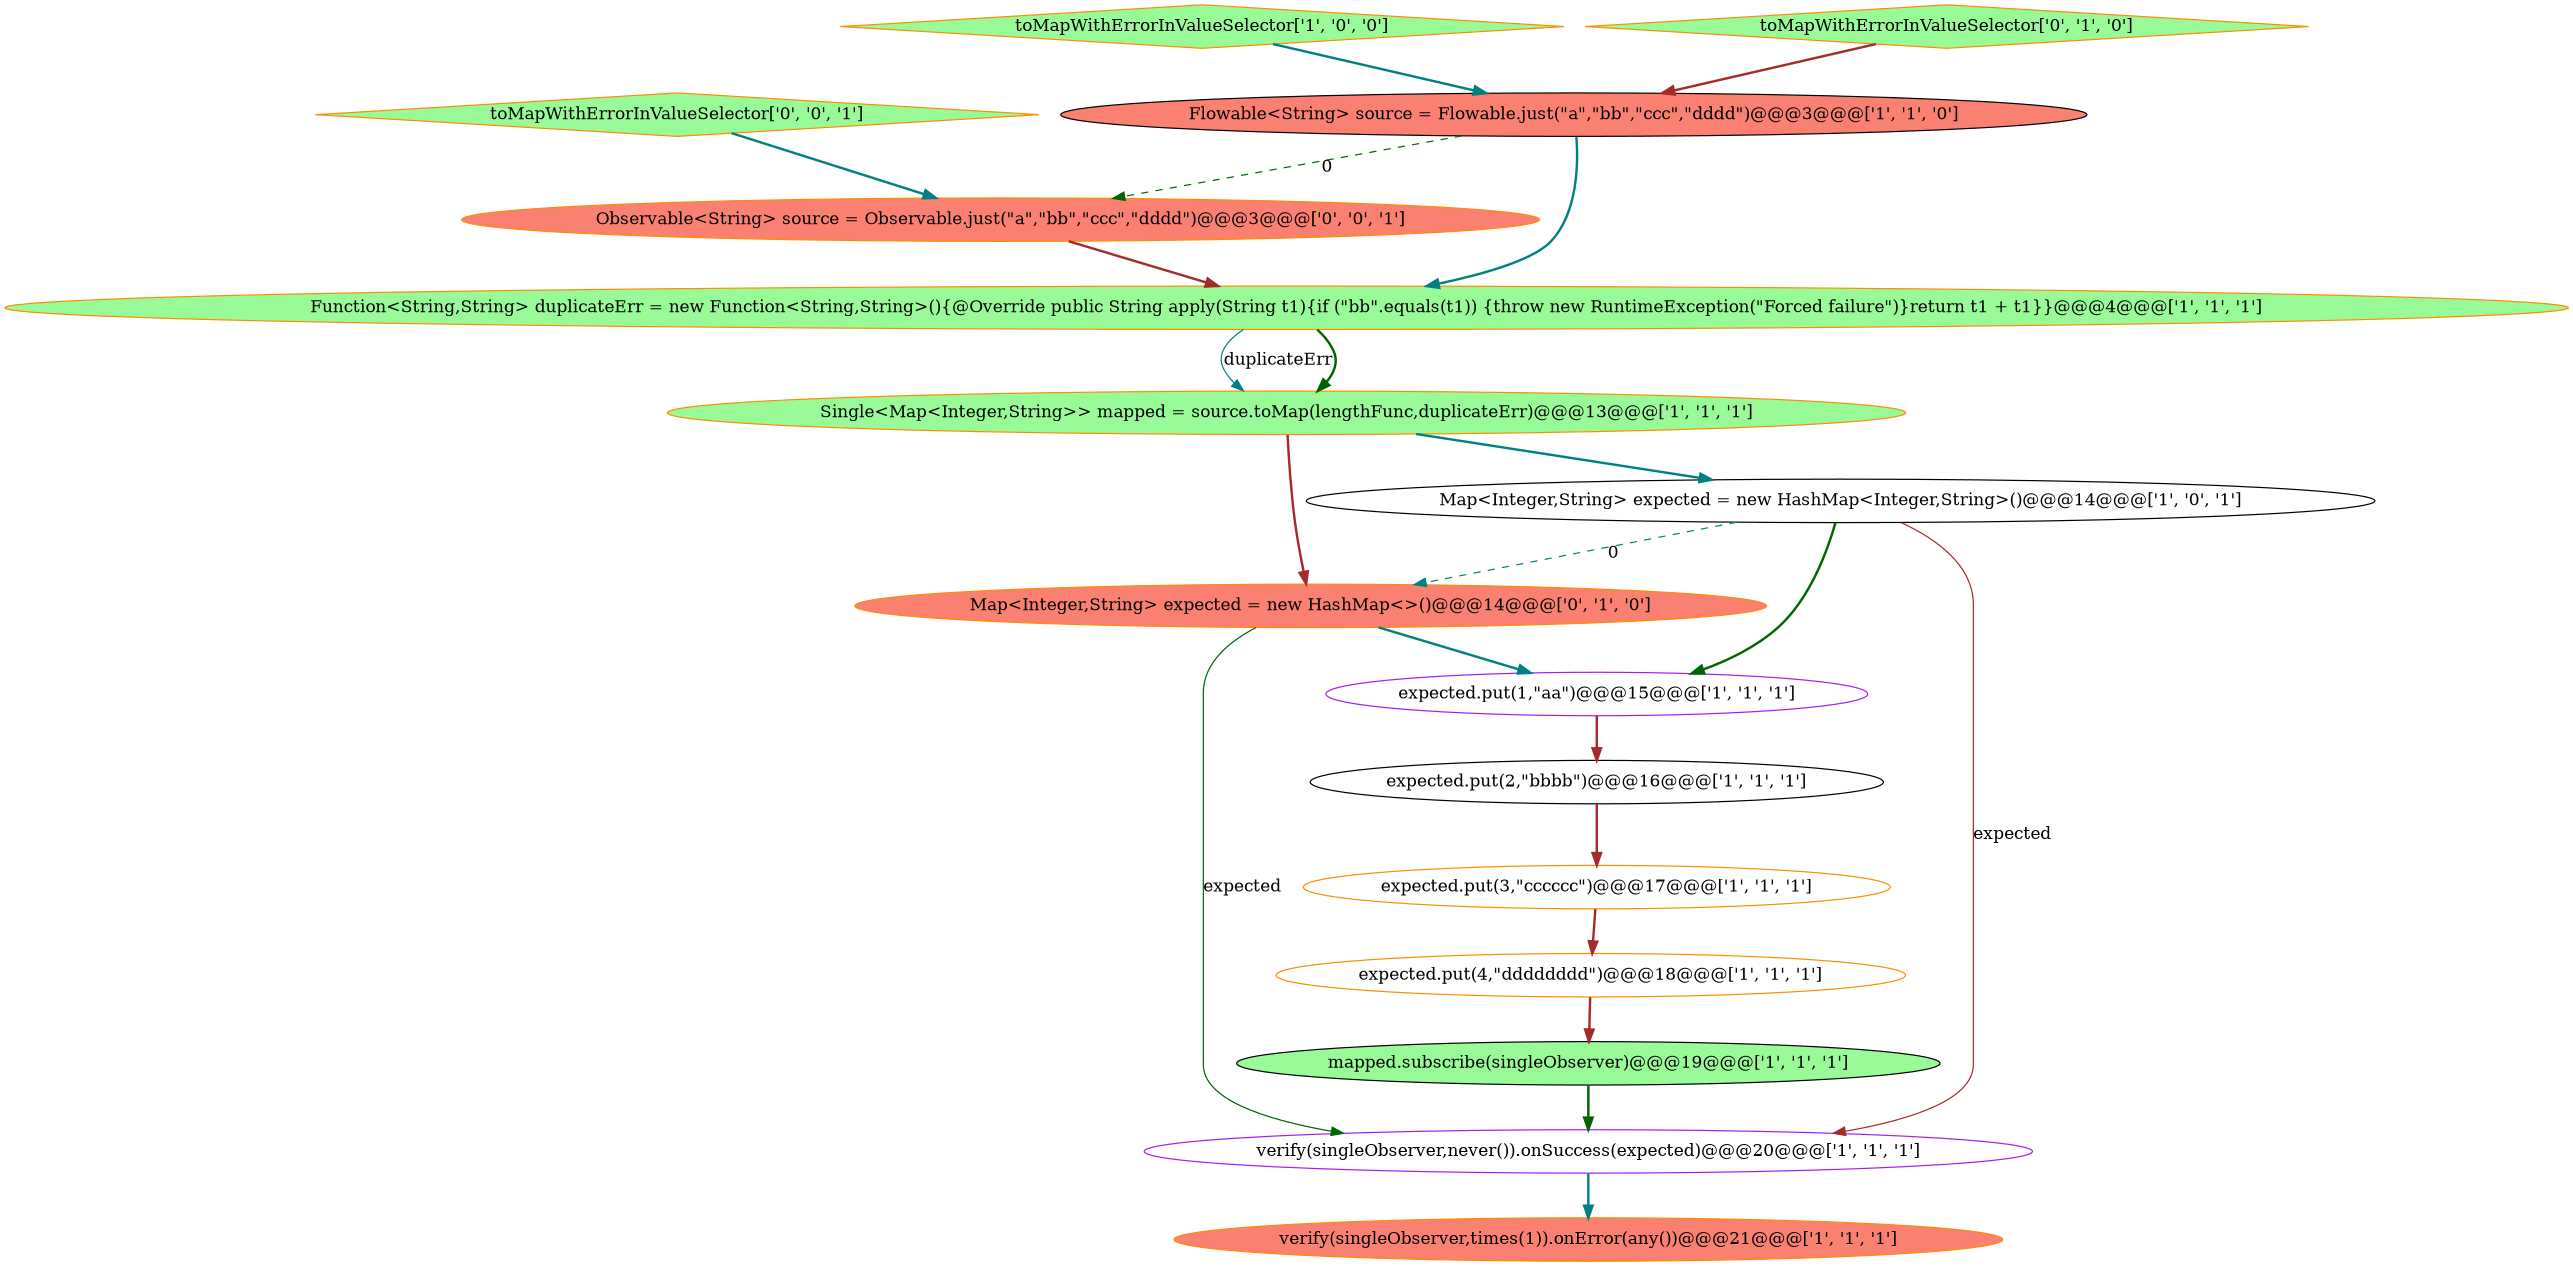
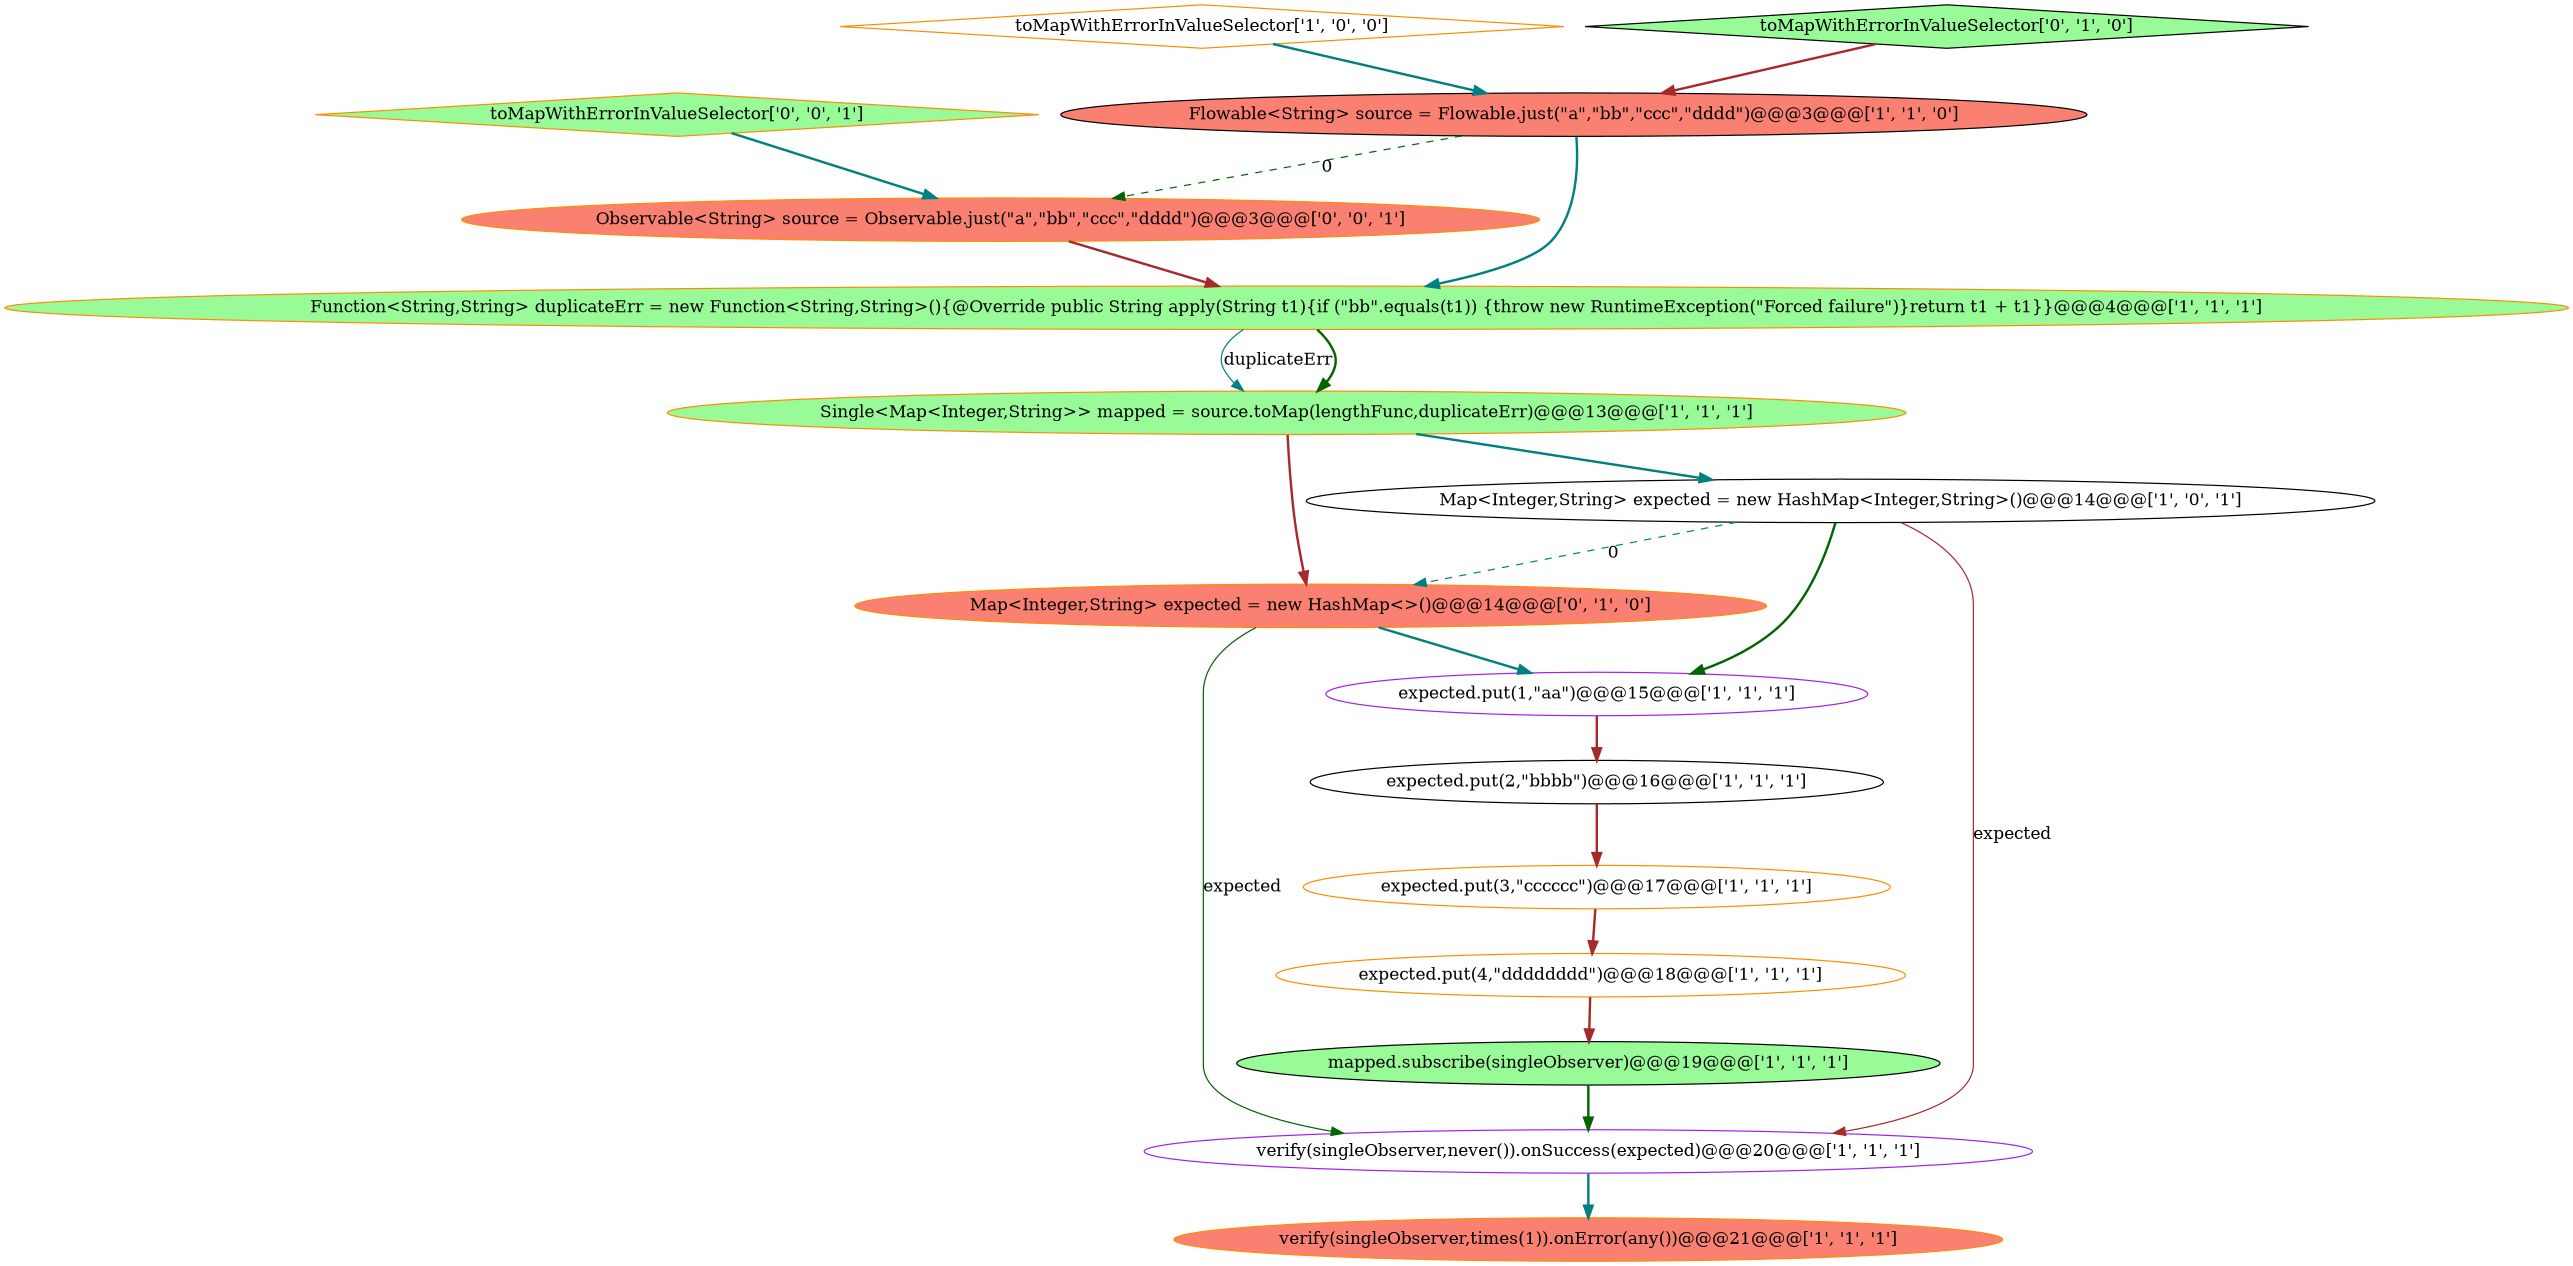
(1202, 27) -> (1202, 27)
(1947, 27) -> (1947, 27)
